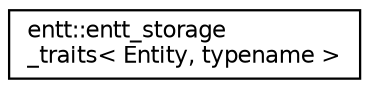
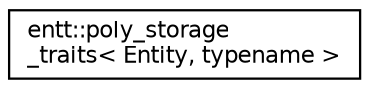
(185, 44) -> (185, 44)
